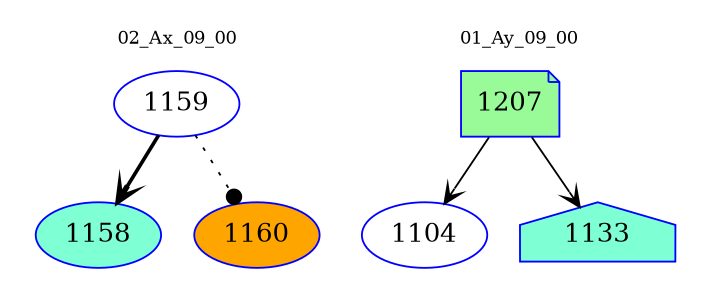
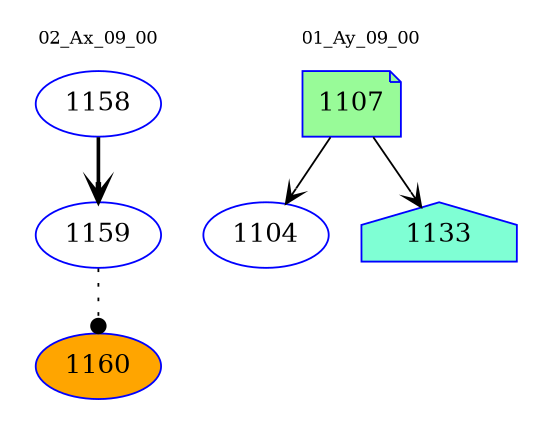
(510, 104) -> (352, 104)
(143, 161) -> (98, 161)
(98, 235) -> (98, 104)
